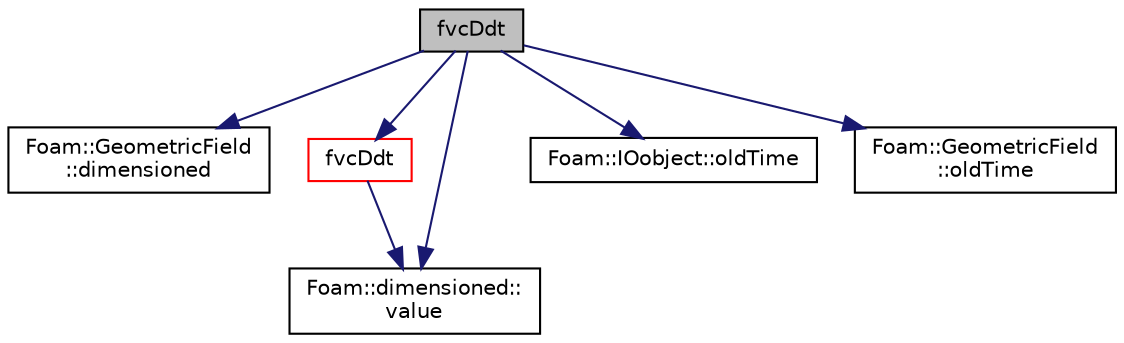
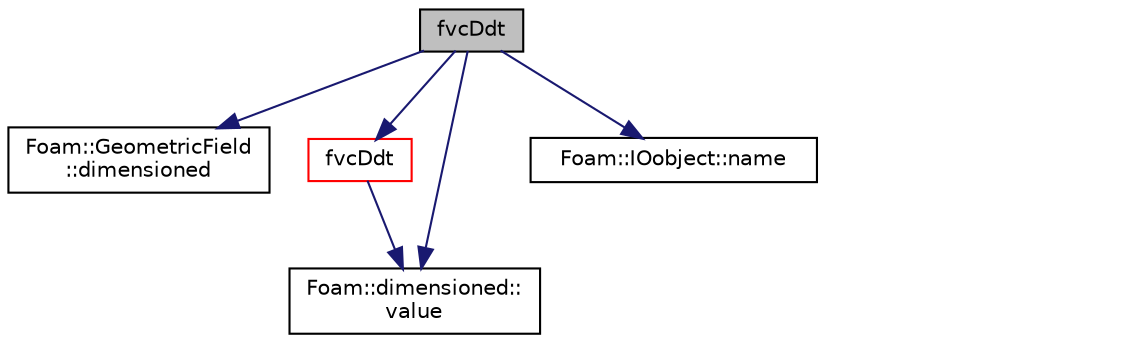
(674, 160) -> (674, 160)
(985, 160) -> none
